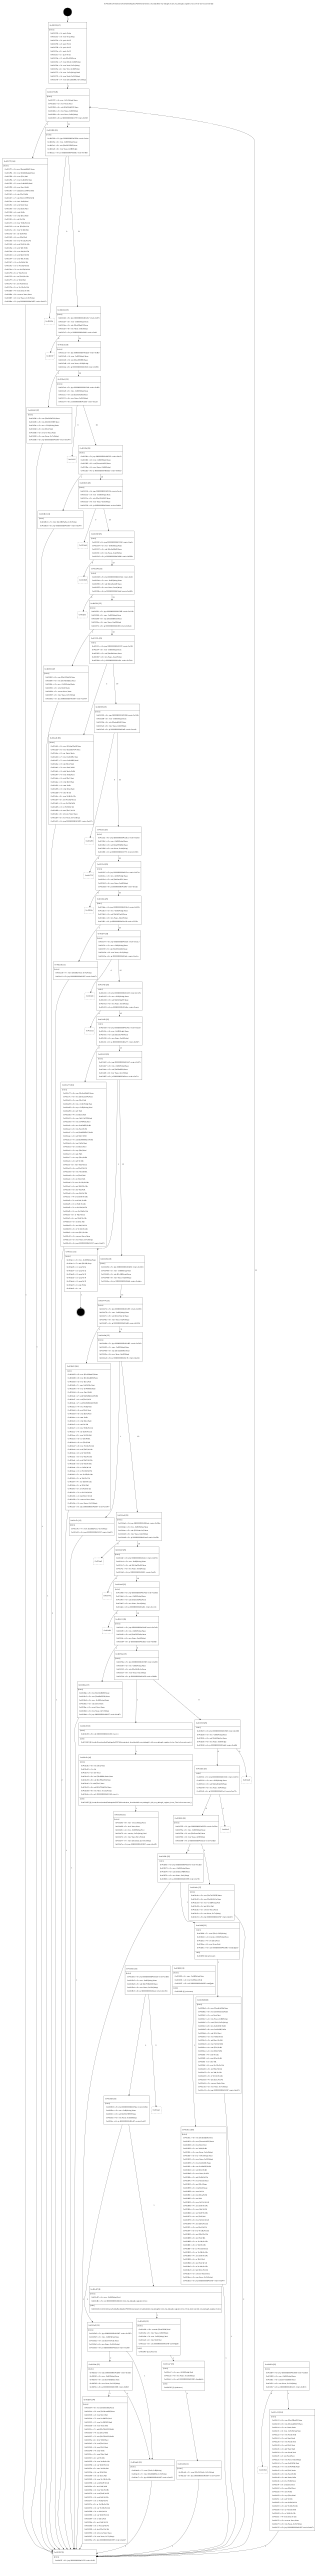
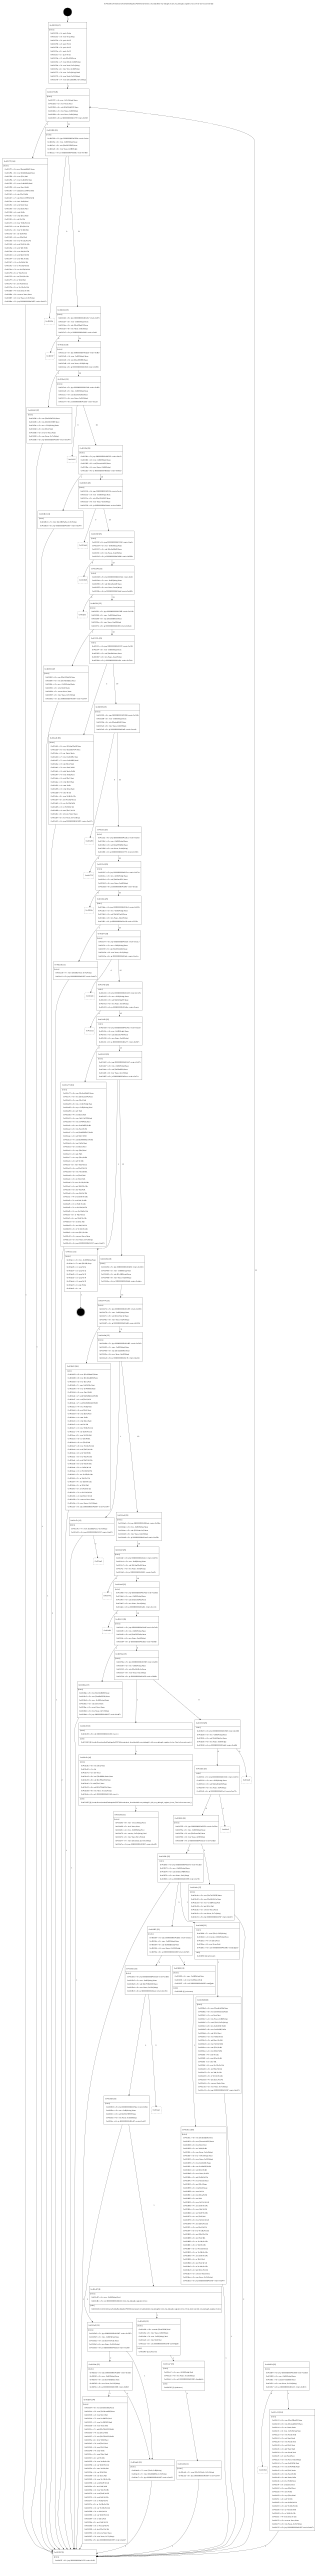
(111, 1549) -> (95, 1546)
none -> (170, 1941)
